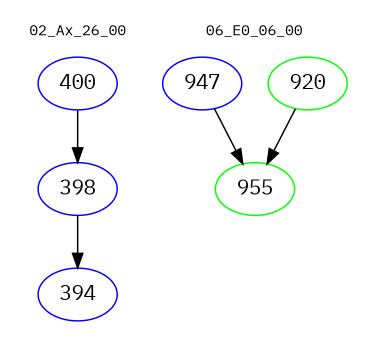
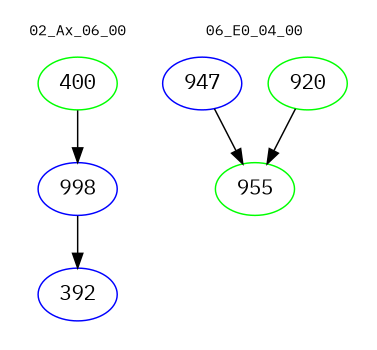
(78, 32) -> (78, 32)
(255, 32) -> (255, 32)
(78, 84) -> (78, 84)
(78, 189) -> (78, 189)
(78, 295) -> (78, 295)
